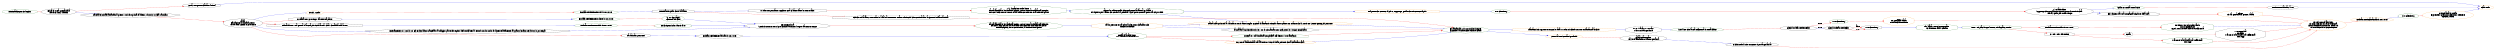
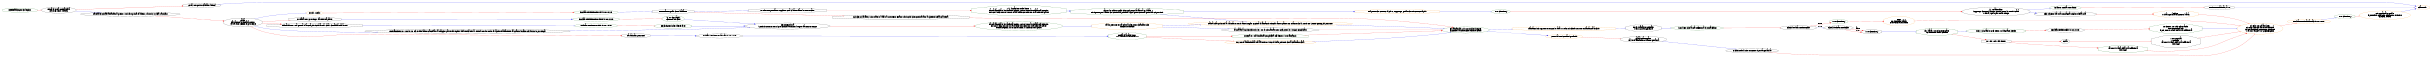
(2027, 31) -> (1968, 37)
